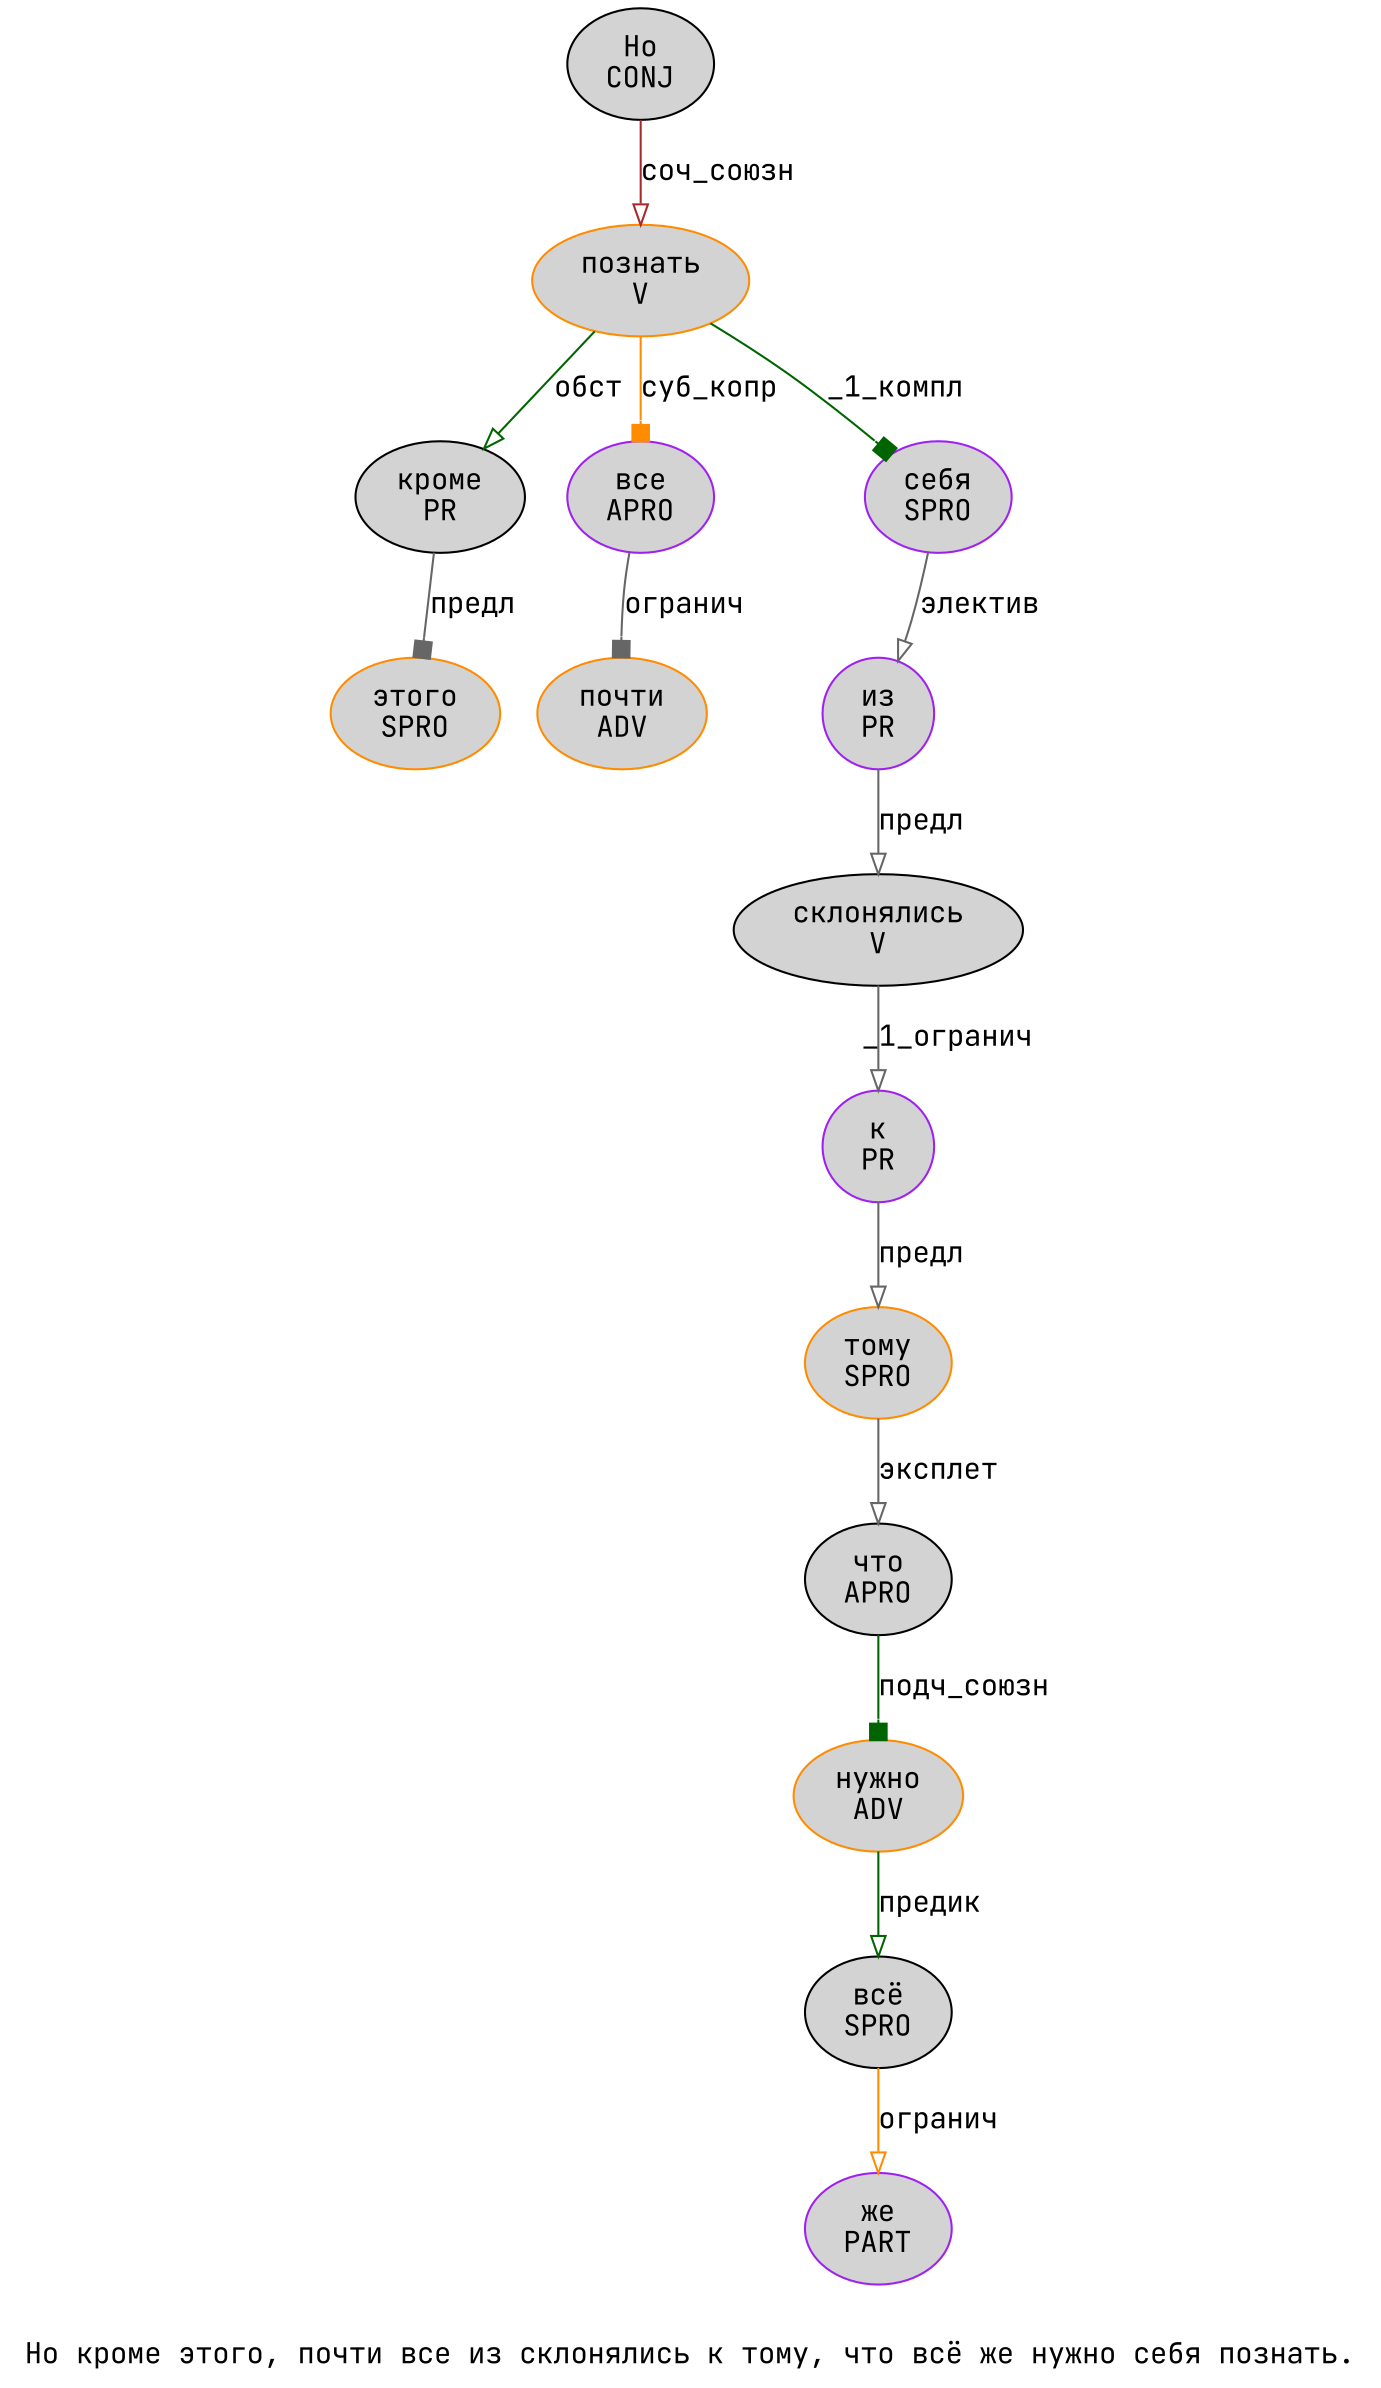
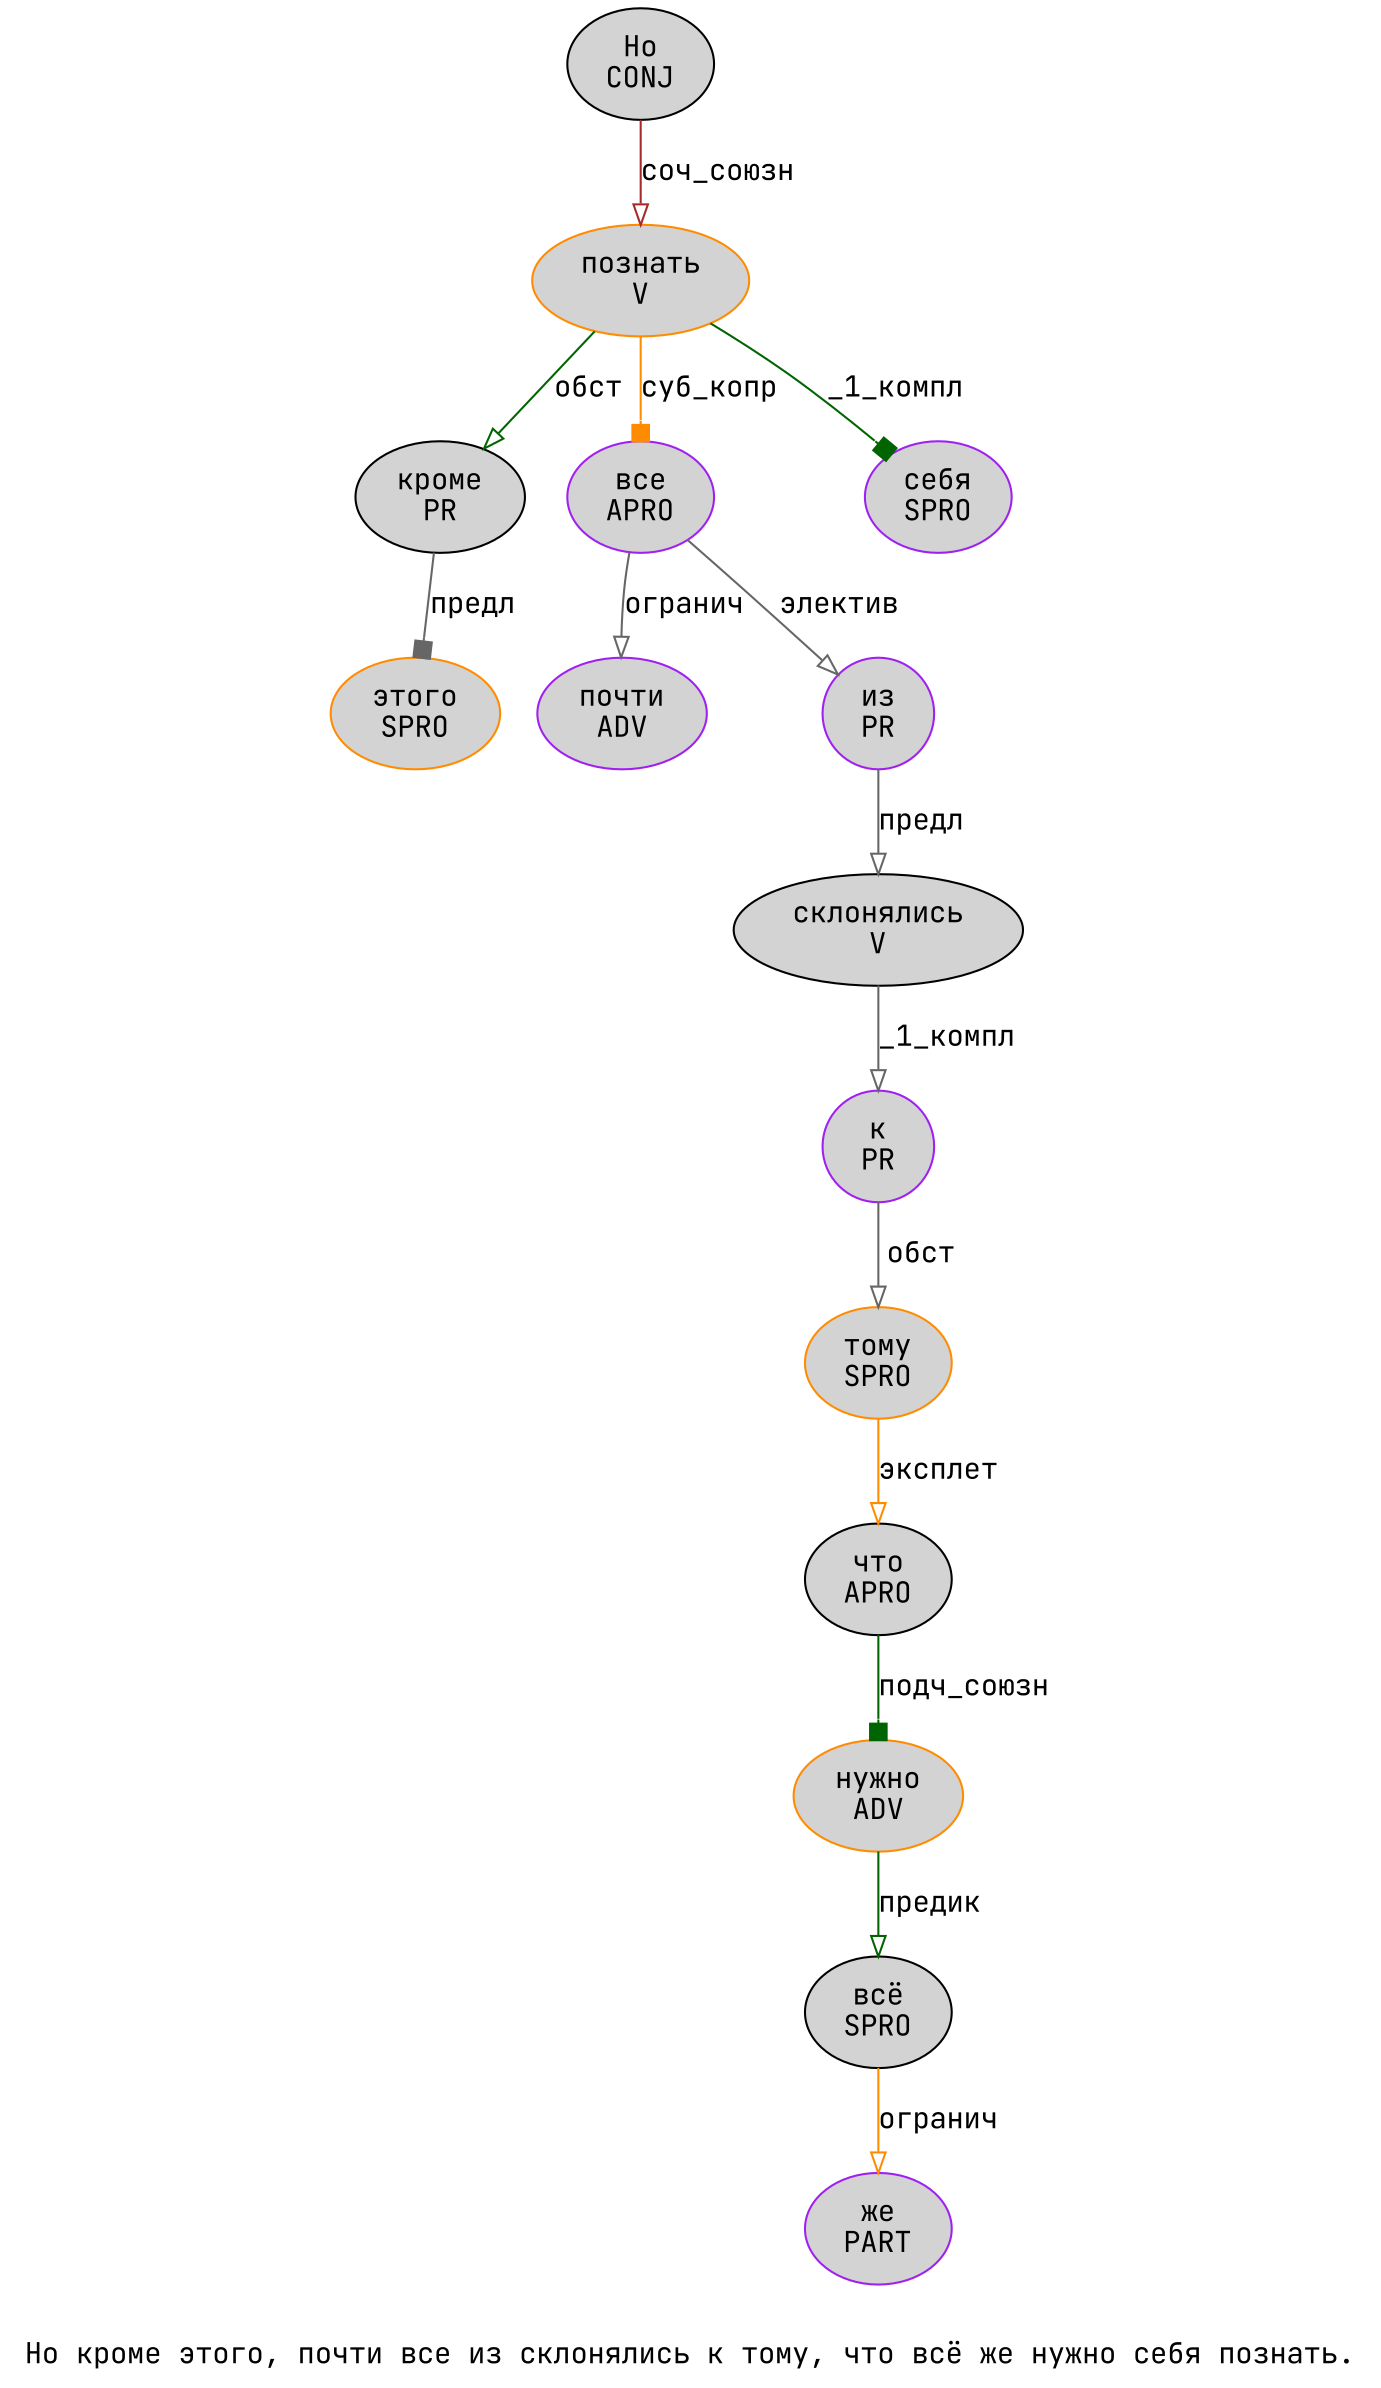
(624, 594) -> (624, 594)
(918, 597) -> (755, 600)
(622, 714) -> (622, 714)
(948, 1038) -> (948, 1038)
(922, 1255) -> (922, 1255)
(878, 1460) -> (878, 1460)
